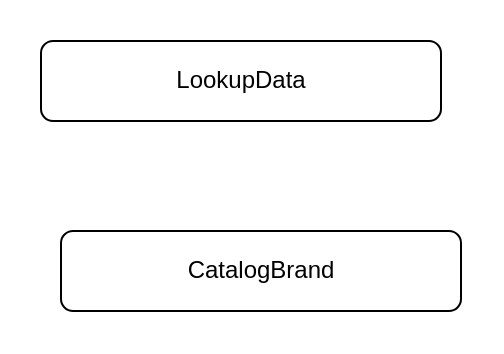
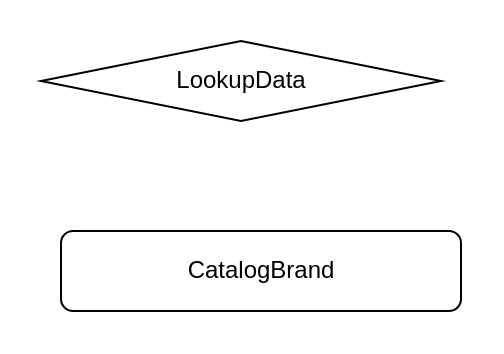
(241, 81) -> (241, 81)
